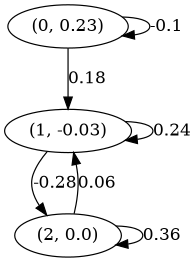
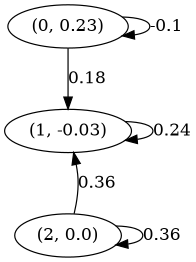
(32, 177) -> none
(97, 183) -> (97, 183)
